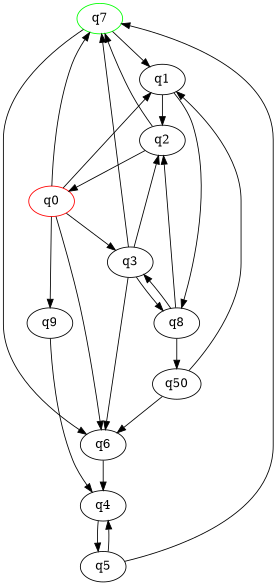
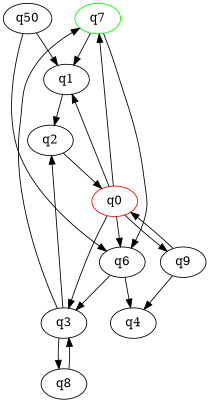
(127, 86) -> none
(201, 194) -> none
none -> (156, 233)
(170, 236) -> none
(117, 349) -> (96, 290)
(177, 349) -> none
(103, 567) -> none
